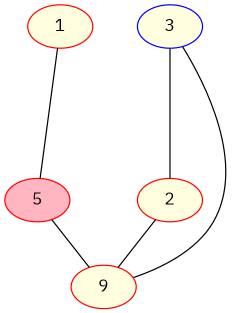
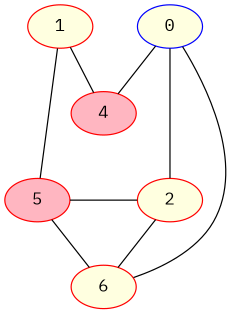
(170, 27) -> (170, 27)
none -> (104, 113)
none -> (95, 200)
(104, 287) -> (104, 287)
